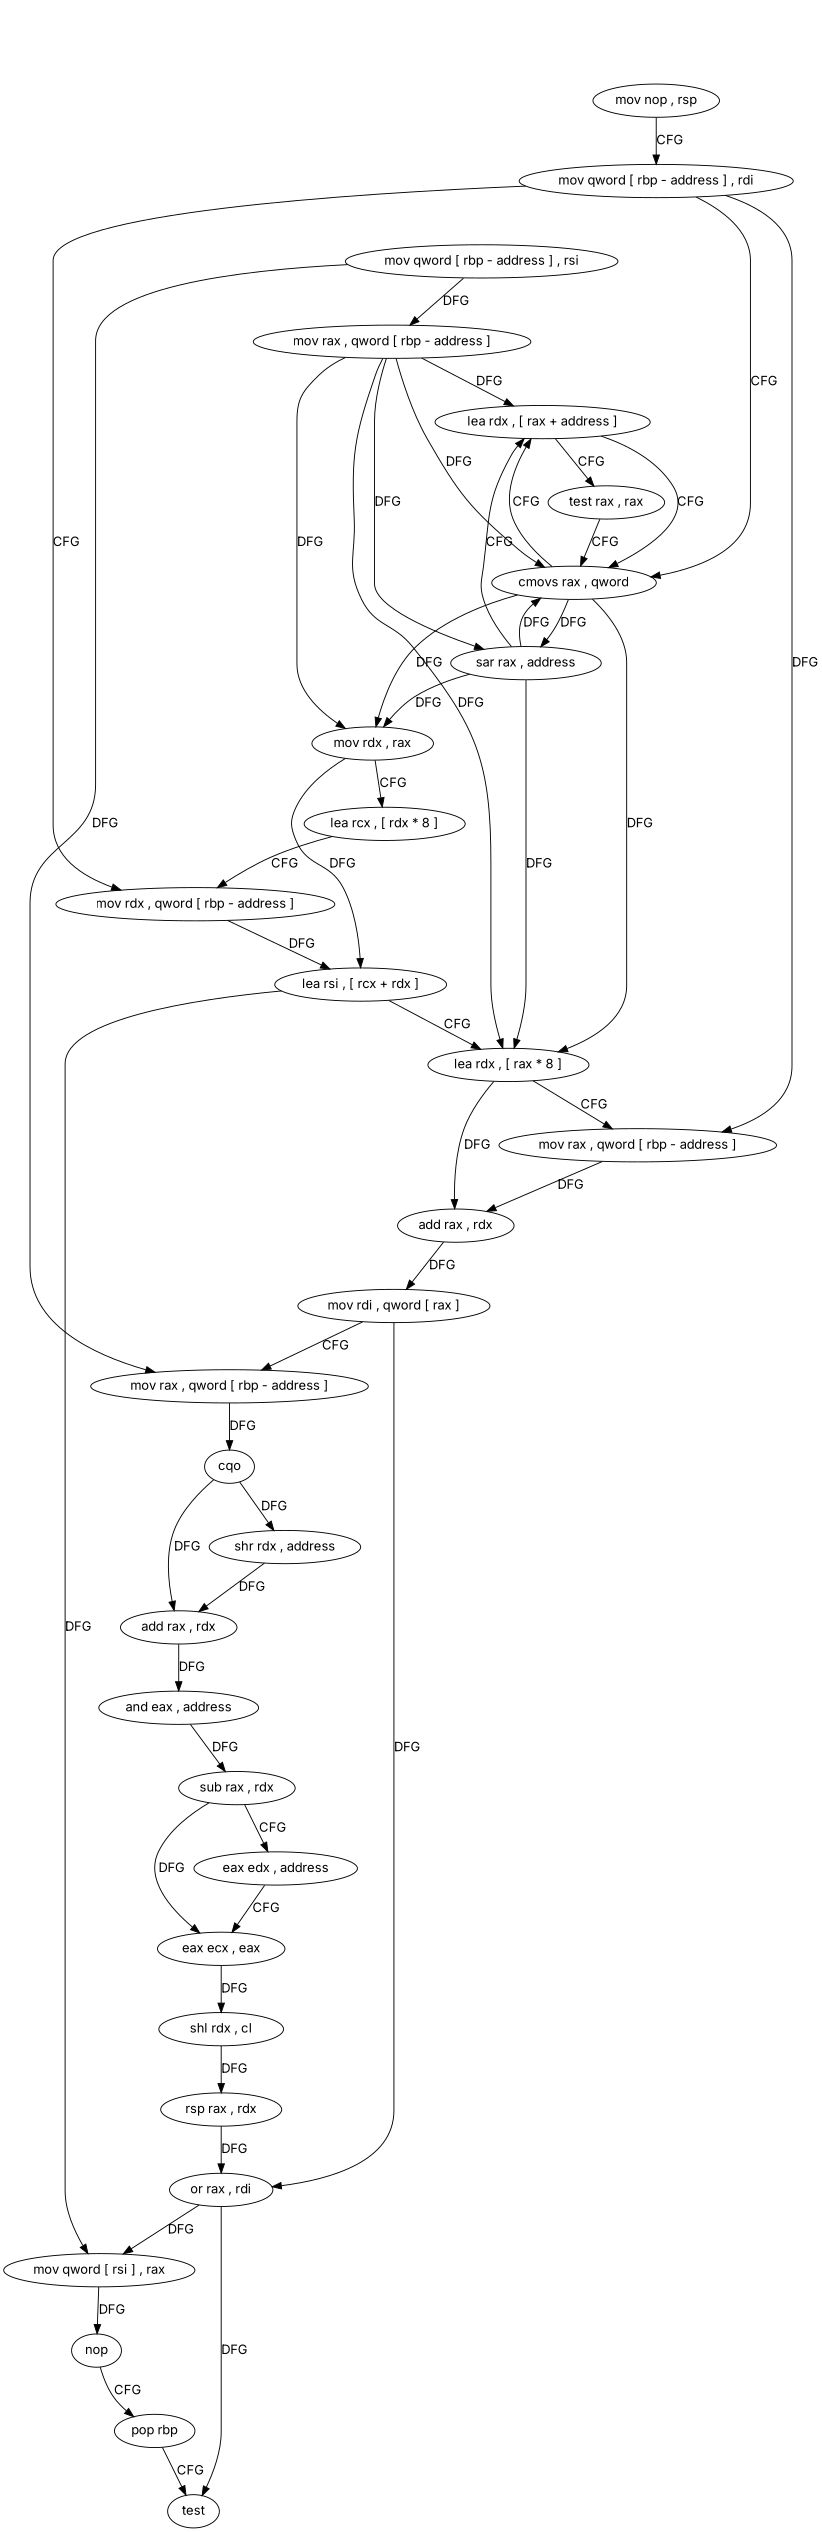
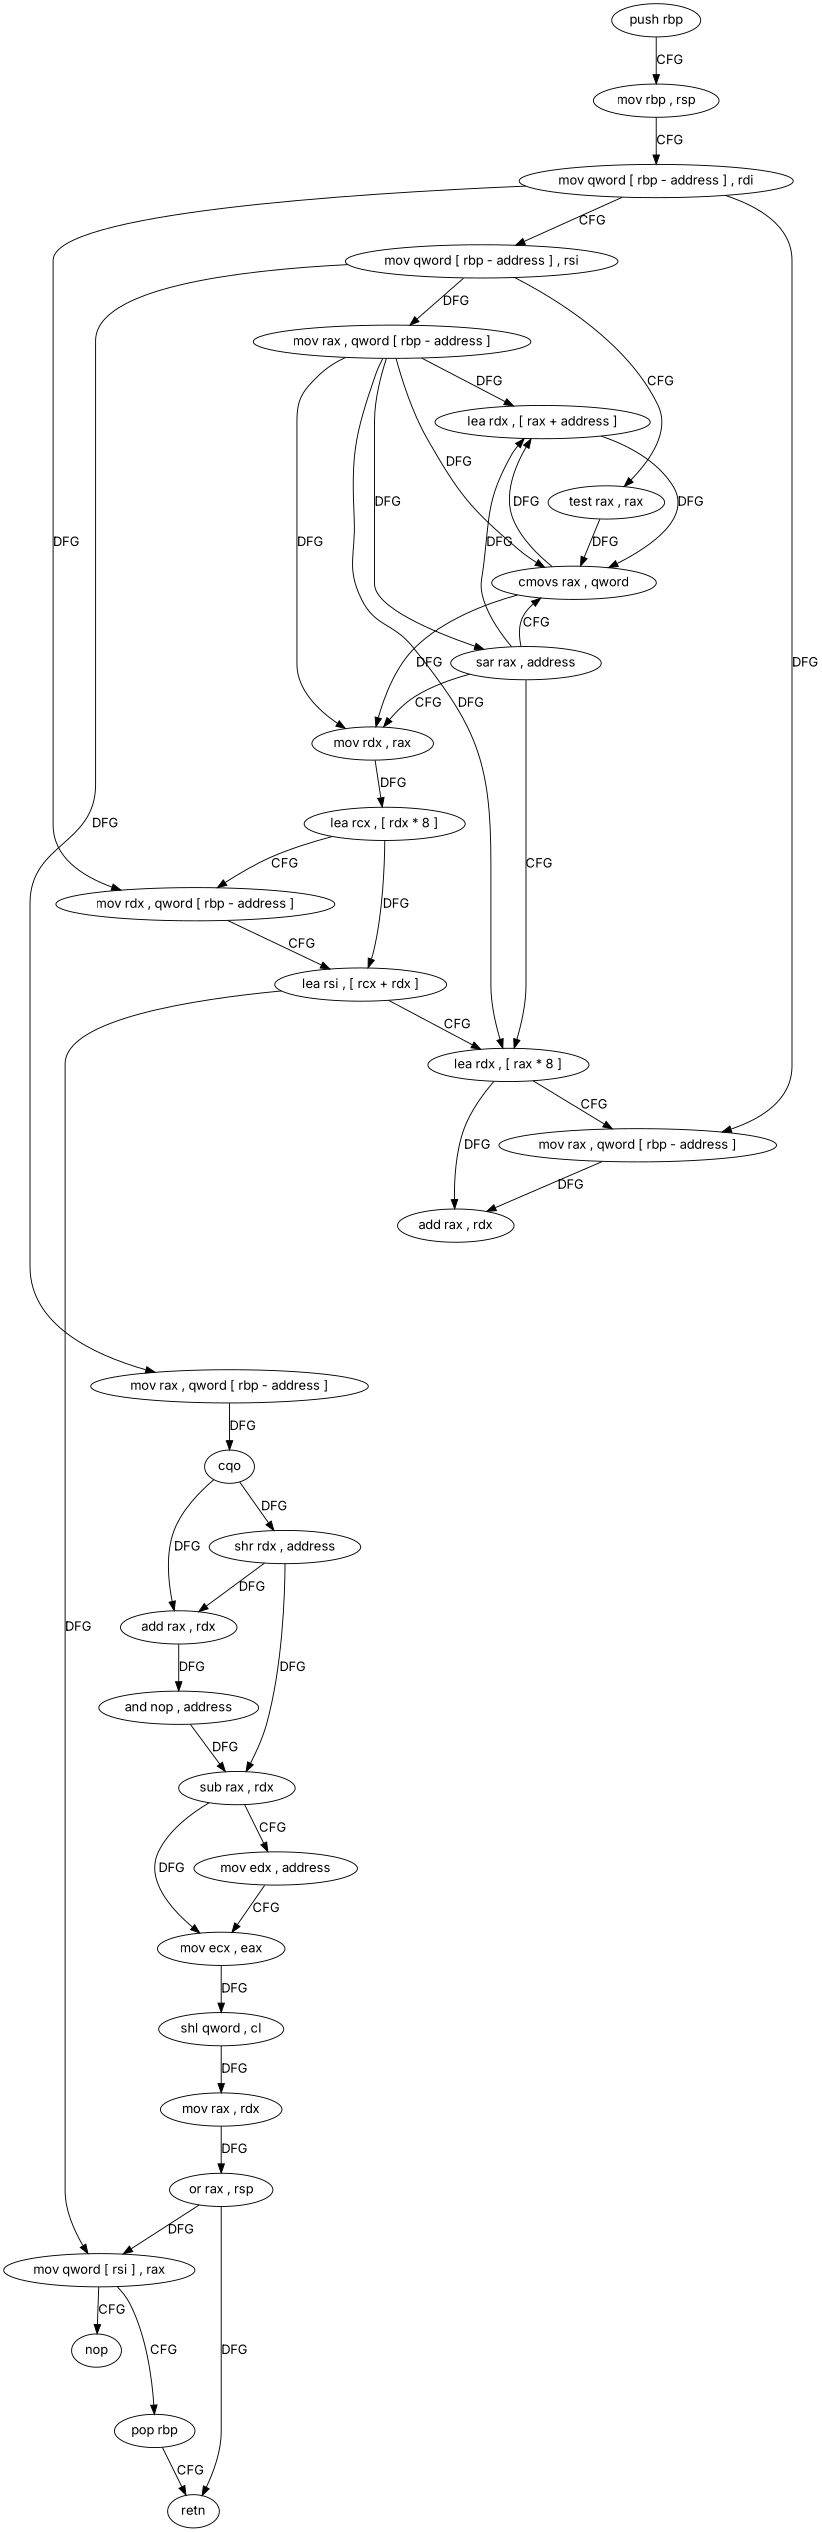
none -> (656, 20)
(656, 101) -> (656, 101)
(750, 401) -> (573, 219)
(572, 459) -> (627, 360)
(526, 502) -> (526, 502)
(691, 502) -> (691, 502)
(67, 543) -> (67, 543)
(500, 543) -> (500, 543)
(605, 543) -> (605, 543)
(559, 621) -> none
(537, 623) -> (537, 623)
(429, 703) -> (429, 703)
(393, 784) -> (393, 784)
(627, 833) -> none
(306, 855) -> (382, 900)
(539, 864) -> (539, 864)
(302, 944) -> (302, 944)
(394, 1306) -> none
none -> (278, 1666)
(179, 1708) -> (179, 1708)
(276, 1868) -> (276, 1868)
(221, 1949) -> (221, 1949)
(221, 2029) -> (221, 2029)
(221, 2110) -> (221, 2110)
(221, 2190) -> (221, 2190)
(112, 2310) -> (112, 2310)
(110, 2391) -> (144, 2343)
(193, 2511) -> (193, 2511)
